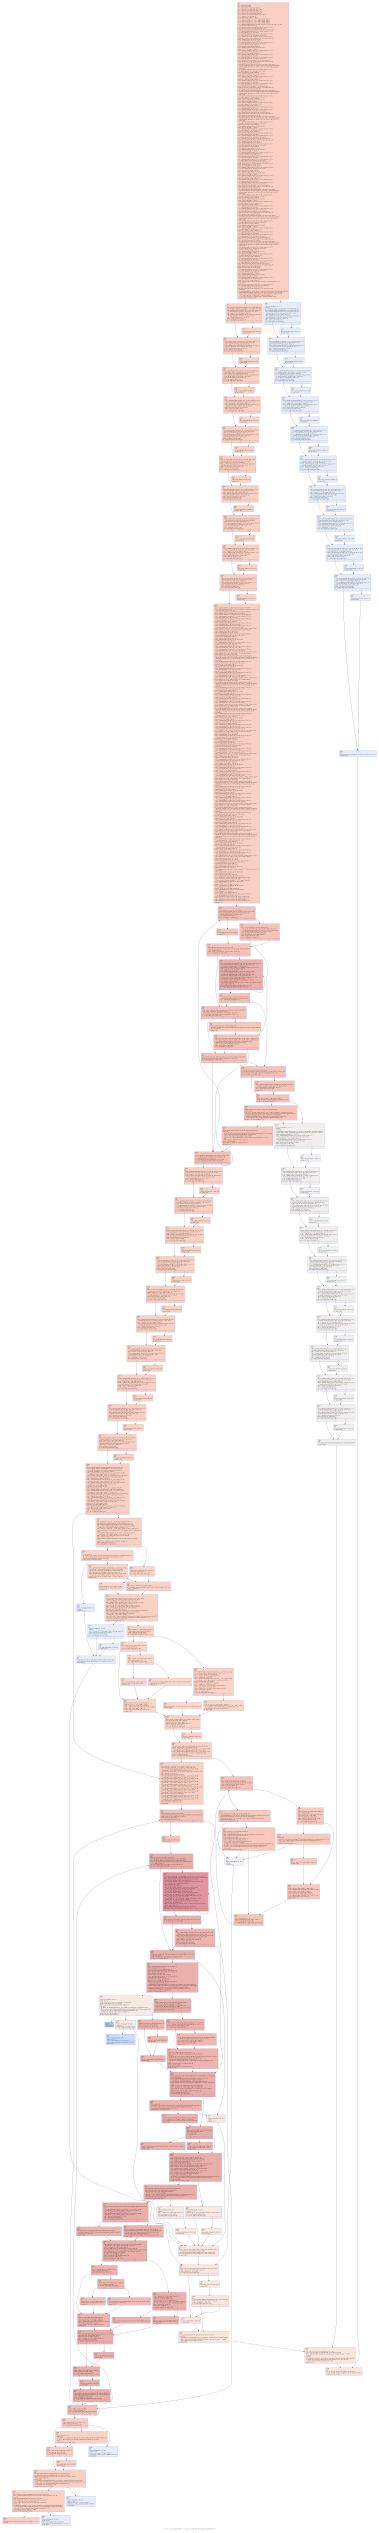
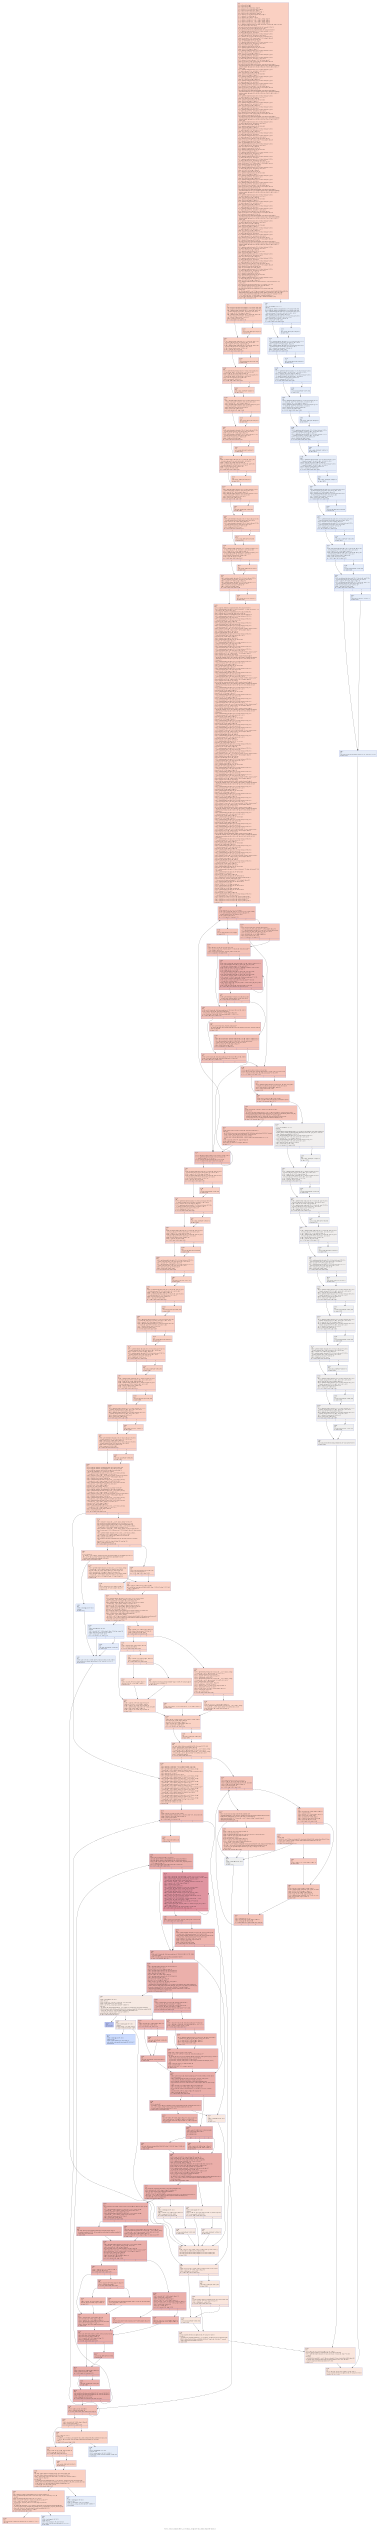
(106, 2429) -> (92, 2445)
